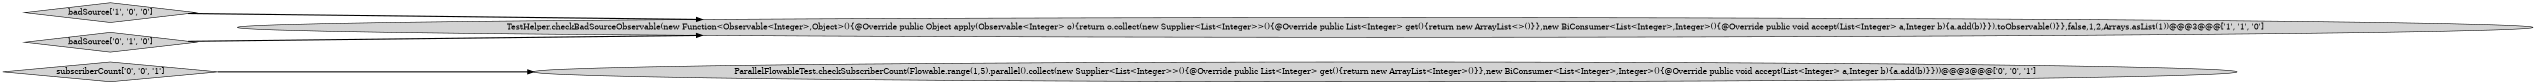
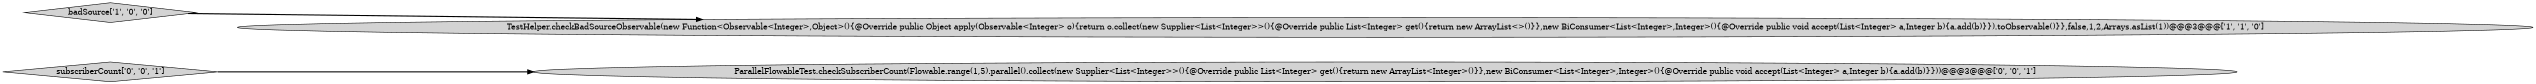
(110, 42) -> none
